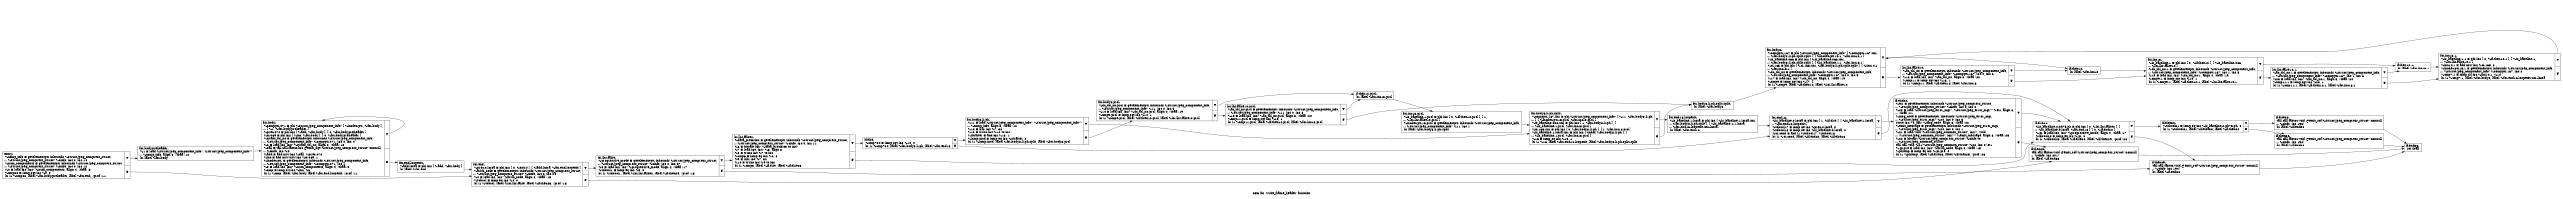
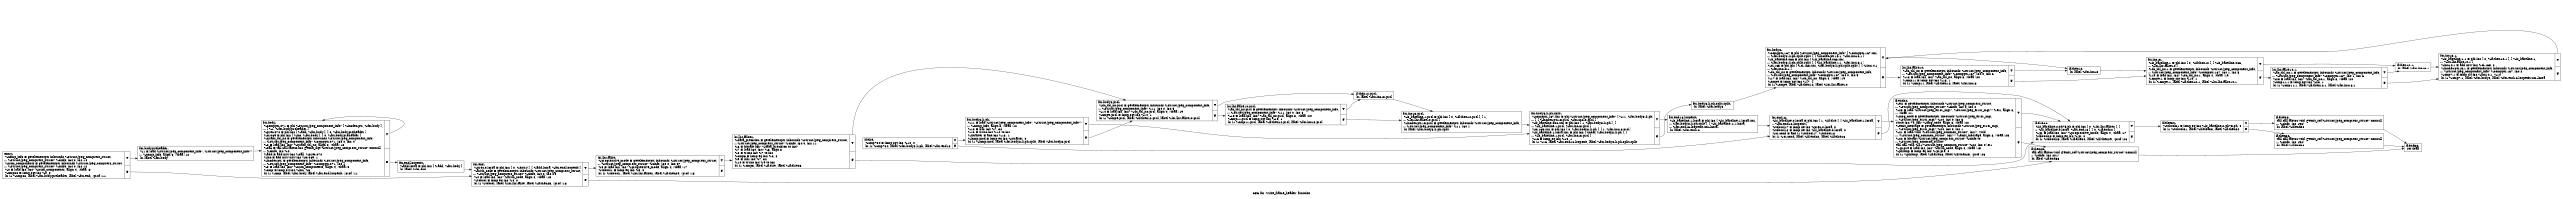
(1517, 104) -> (1373, 120)
(858, 143) -> (972, 69)
(2205, 168) -> none
